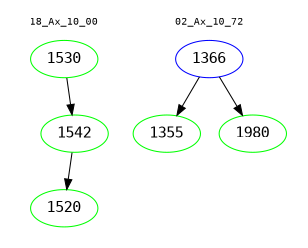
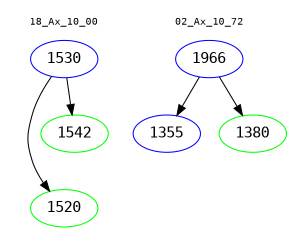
(64, 59) -> (64, 59)
(209, 59) -> (209, 59)
(167, 134) -> (167, 134)
(253, 134) -> (253, 134)
(70, 166) -> (29, 129)
